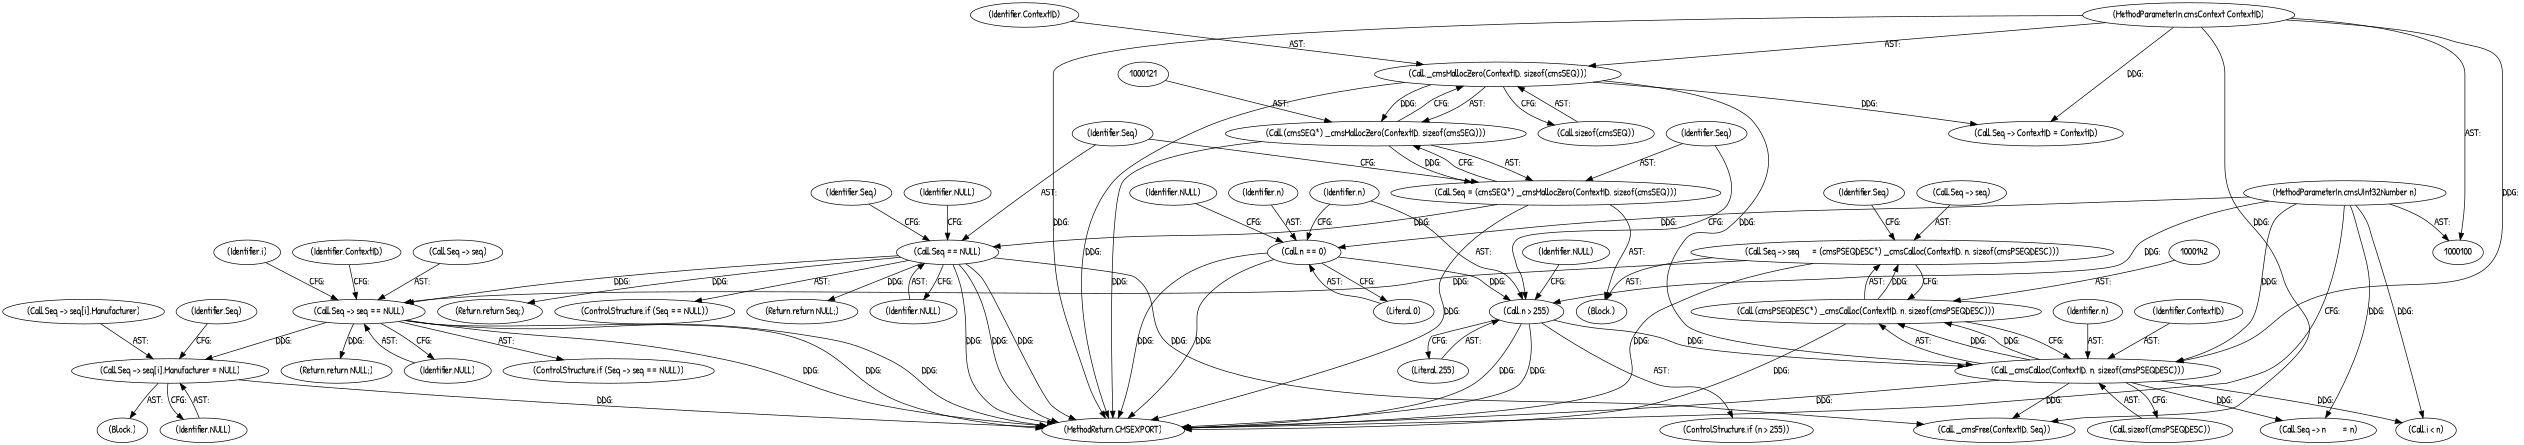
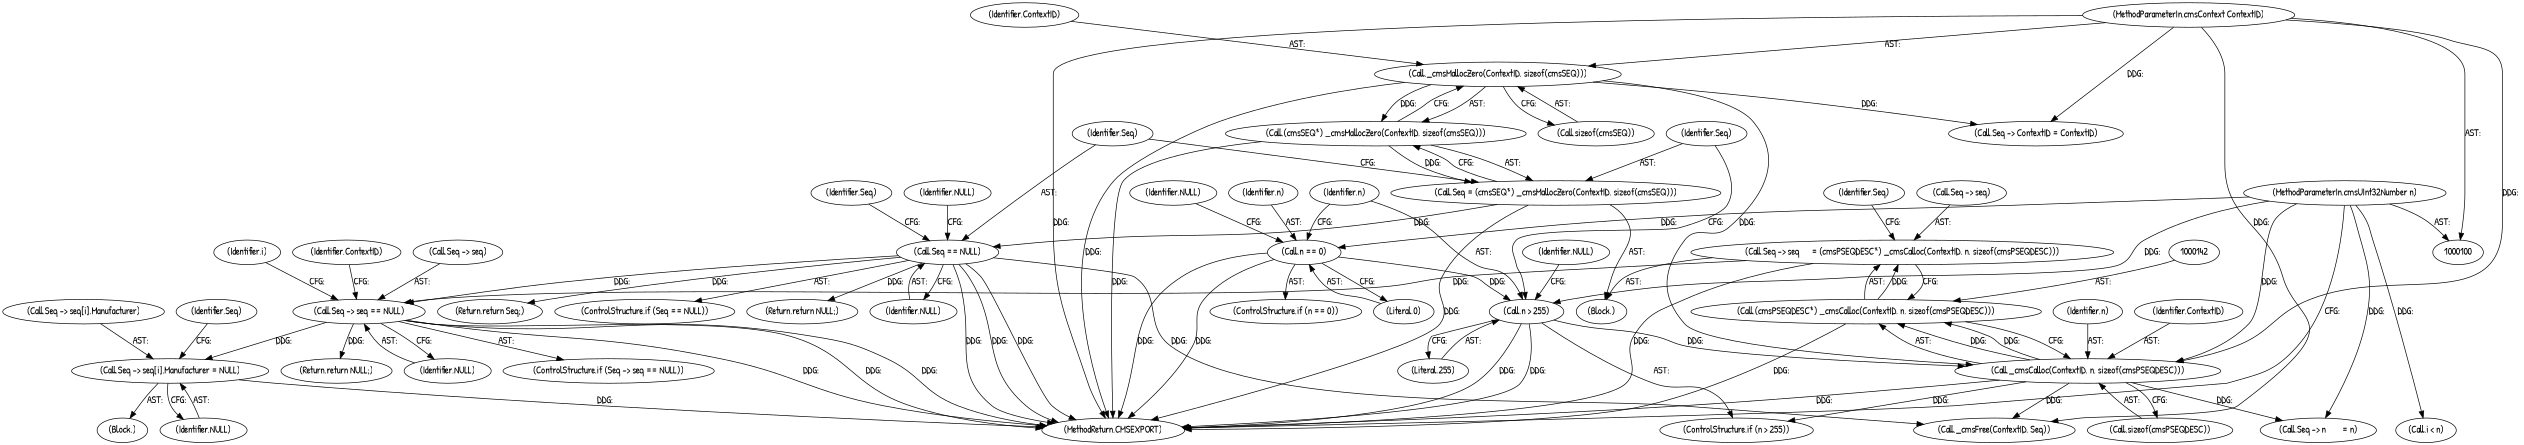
(1143, 74) -> none
none -> (1286, 312)
(2279, 399) -> (1910, 401)
